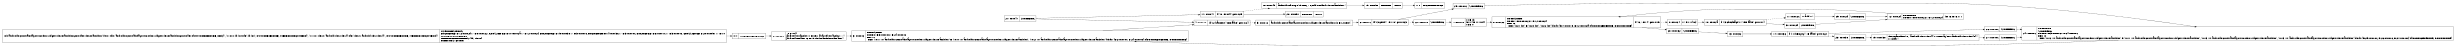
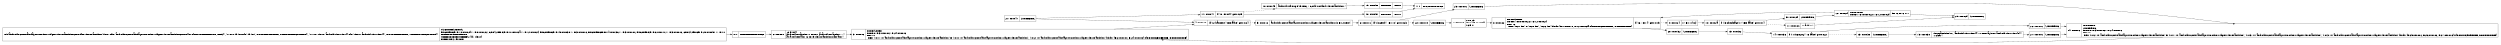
none -> (1406, 10)
(1876, 17) -> (1931, 15)
